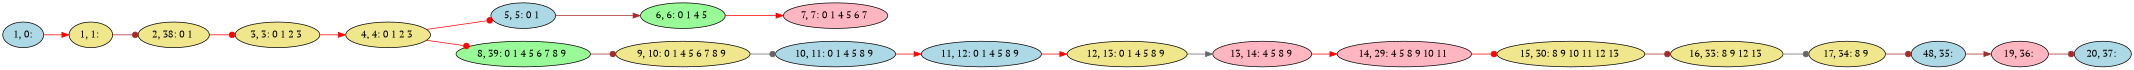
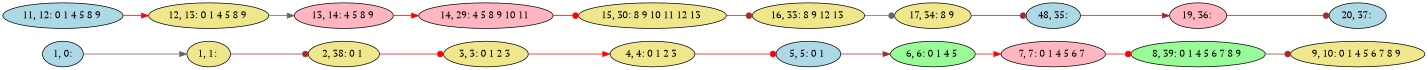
(53, 35) -> (131, 54)
(445, 43) -> (1115, 54)
(836, 54) -> none
